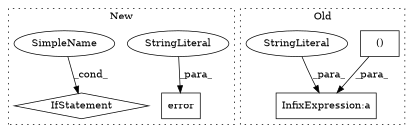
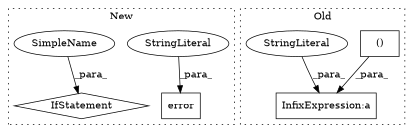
(91, 75) -> (91, 75)
